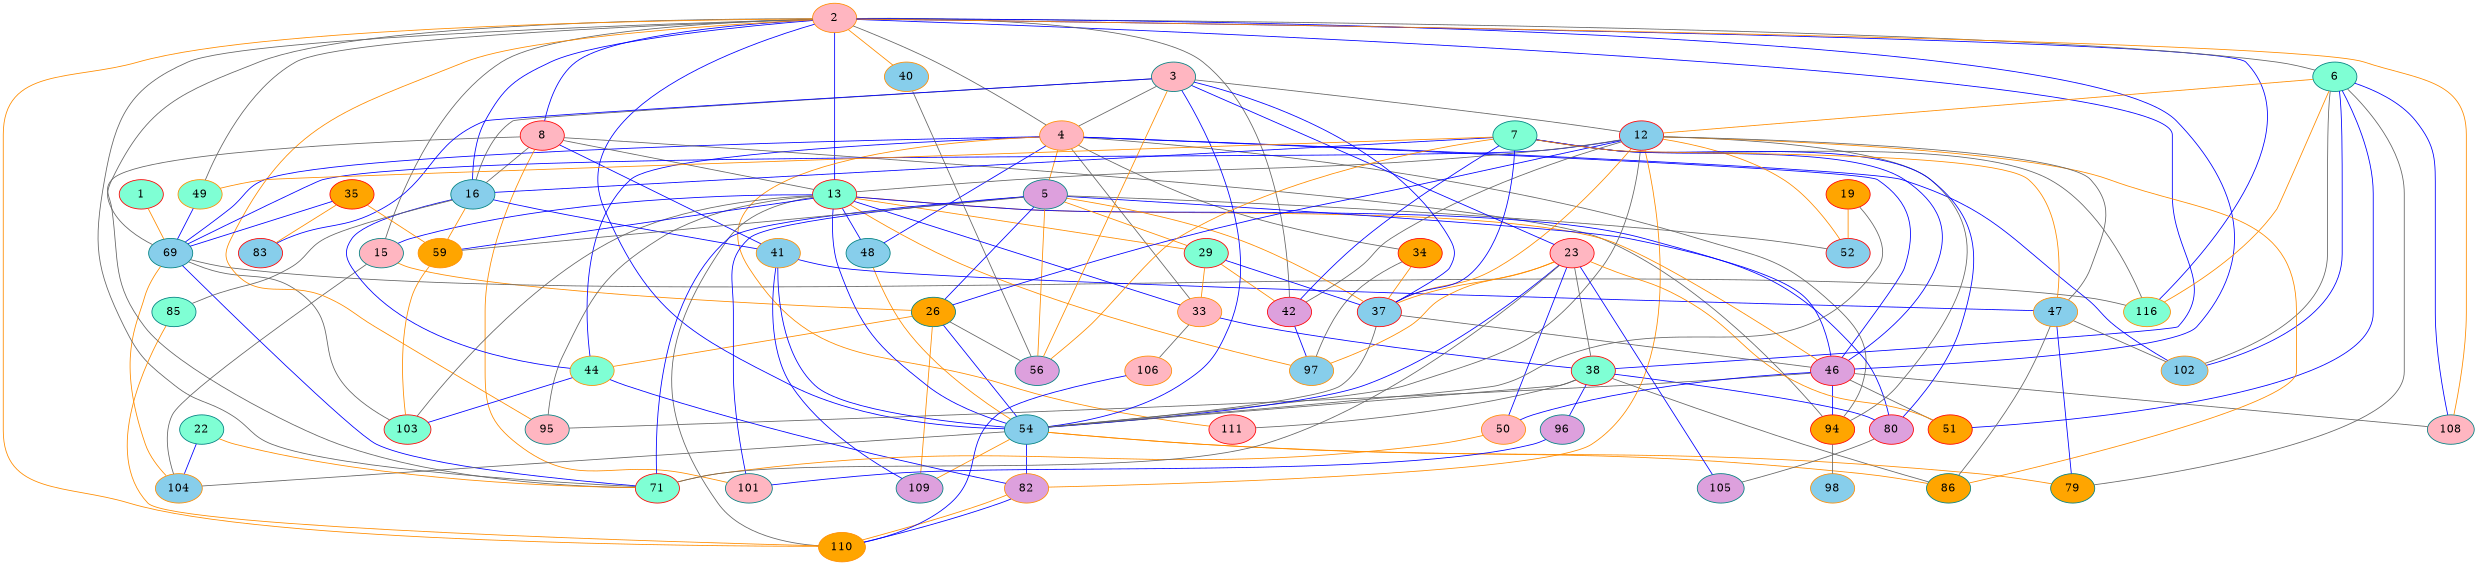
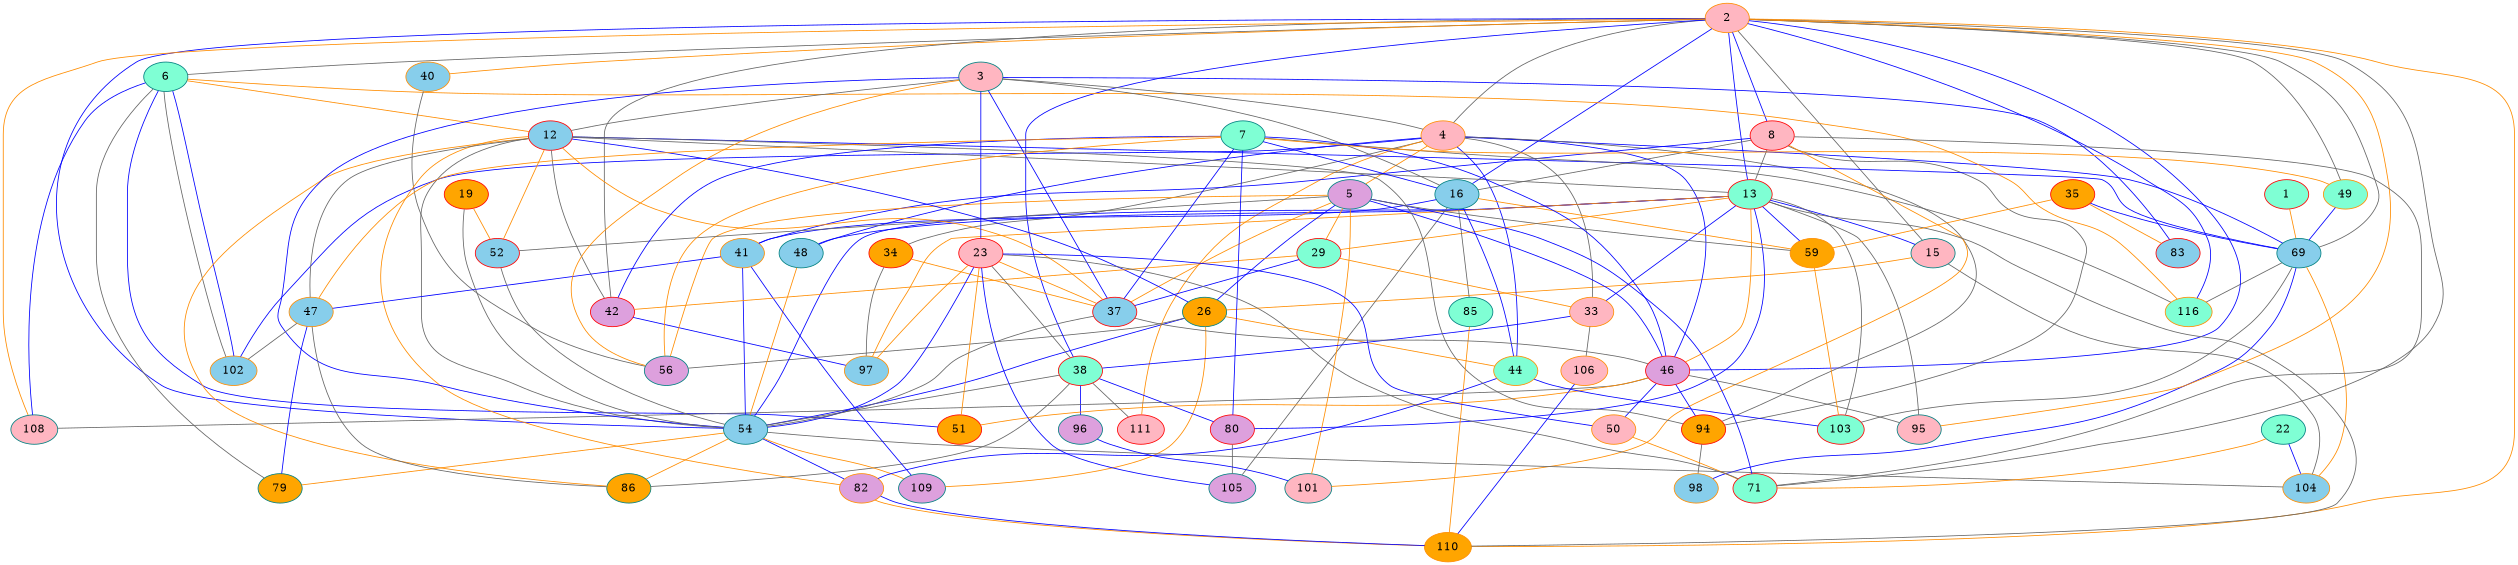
(736, 254) -> (1340, 329)
none -> (1355, 328)
none -> (592, 373)
(1891, 400) -> (1315, 405)
(376, 444) -> (2035, 430)
